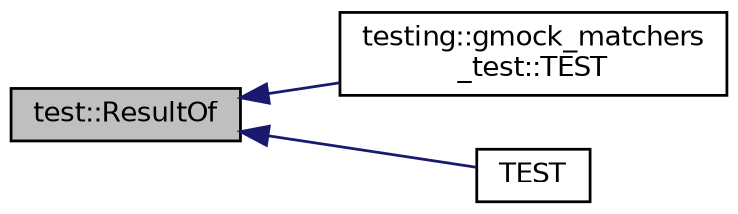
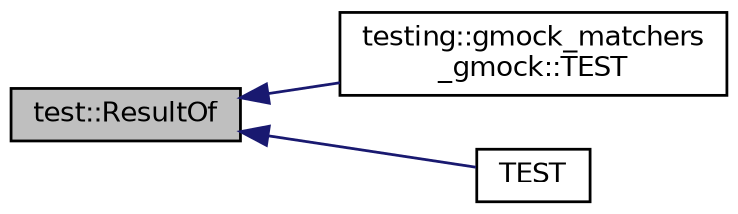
(533, 54) -> (533, 54)
